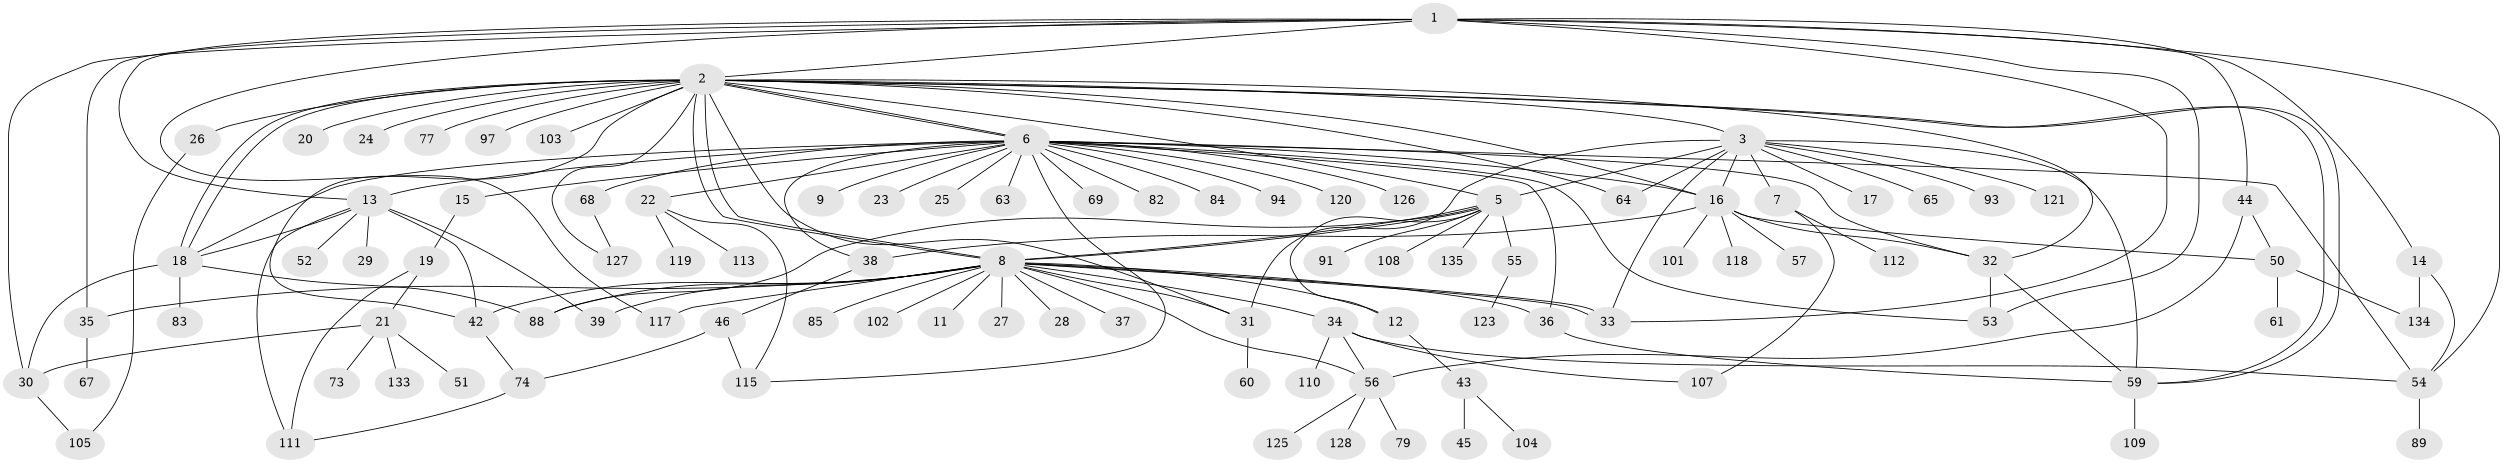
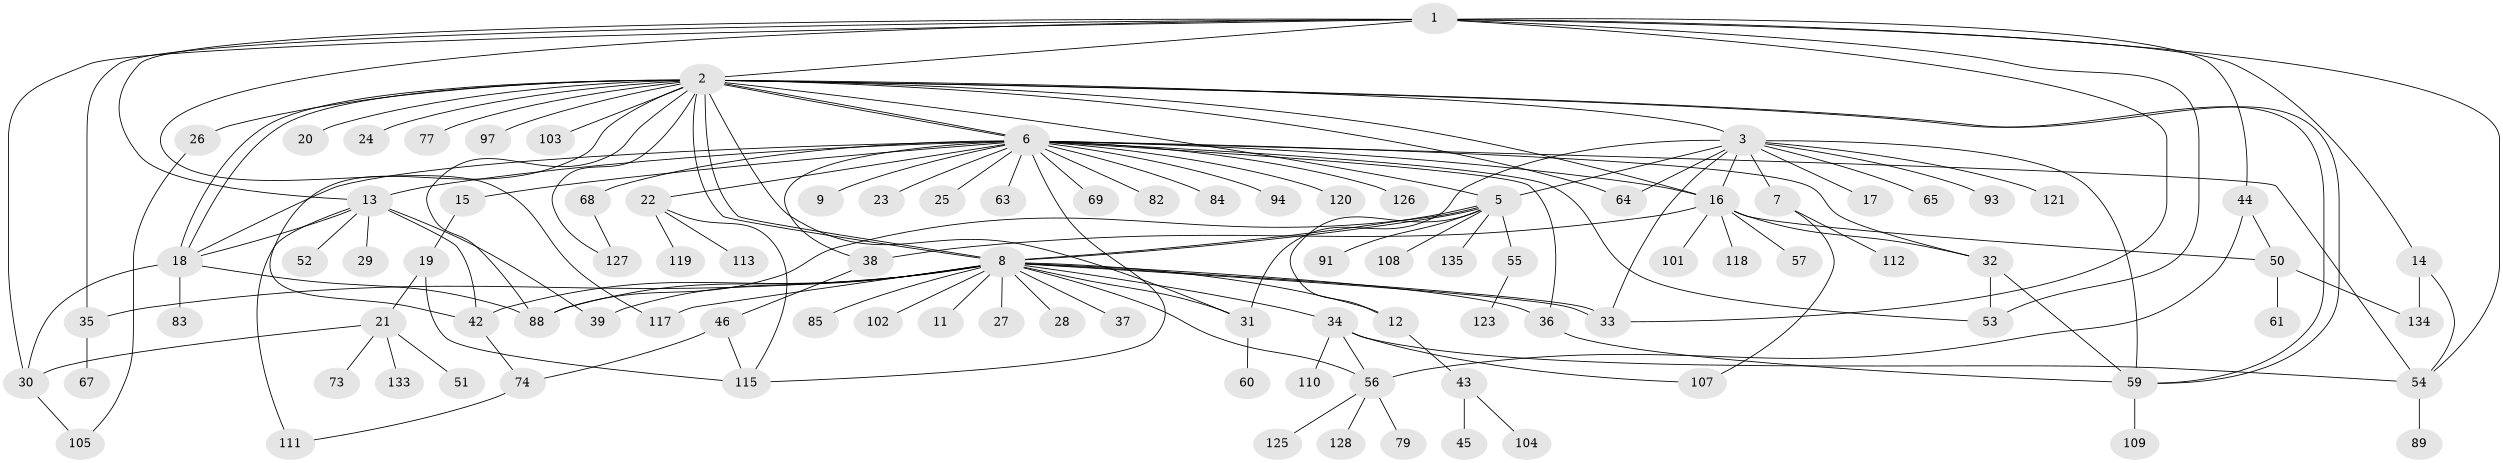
(1397, 90) -> (485, 159)
(324, 337) -> (550, 362)
